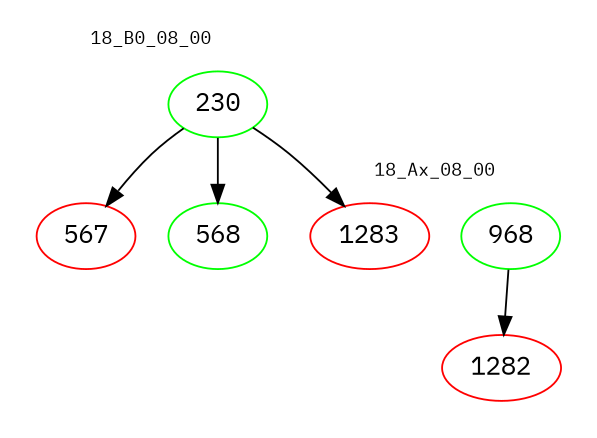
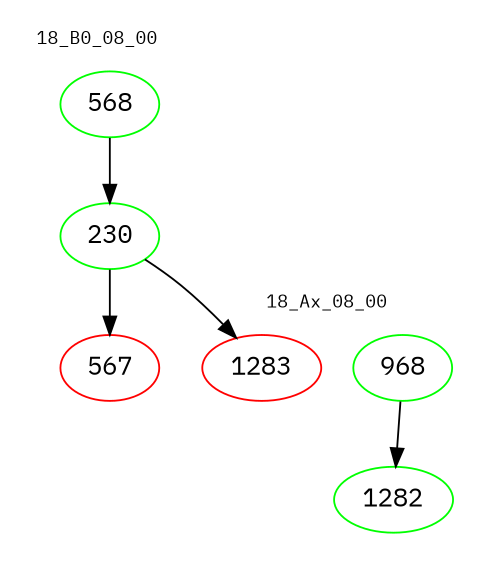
(218, 161) -> (110, 161)
(502, 368) -> (394, 500)
